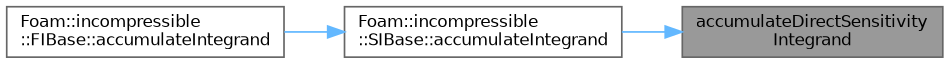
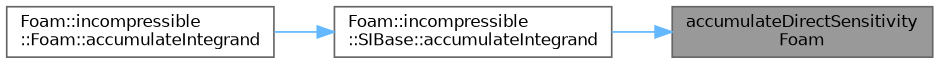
(145, 32) -> (140, 32)
(813, 32) -> (802, 32)
